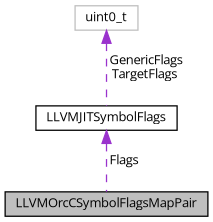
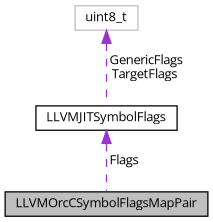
(107, 18) -> (107, 18)
